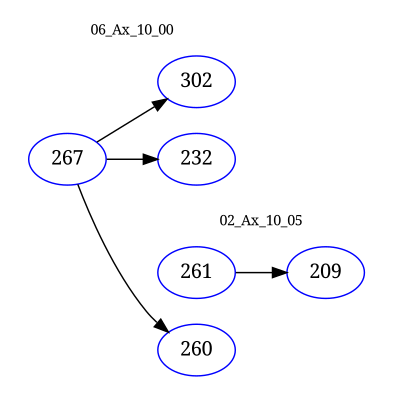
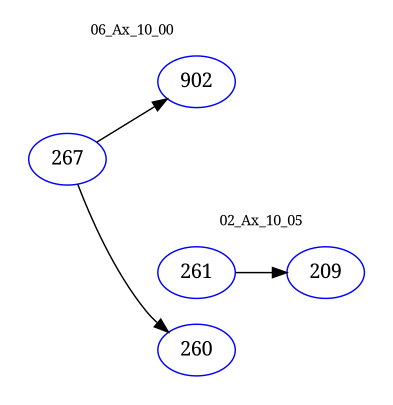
(197, 82) -> (197, 82)
(197, 159) -> none
